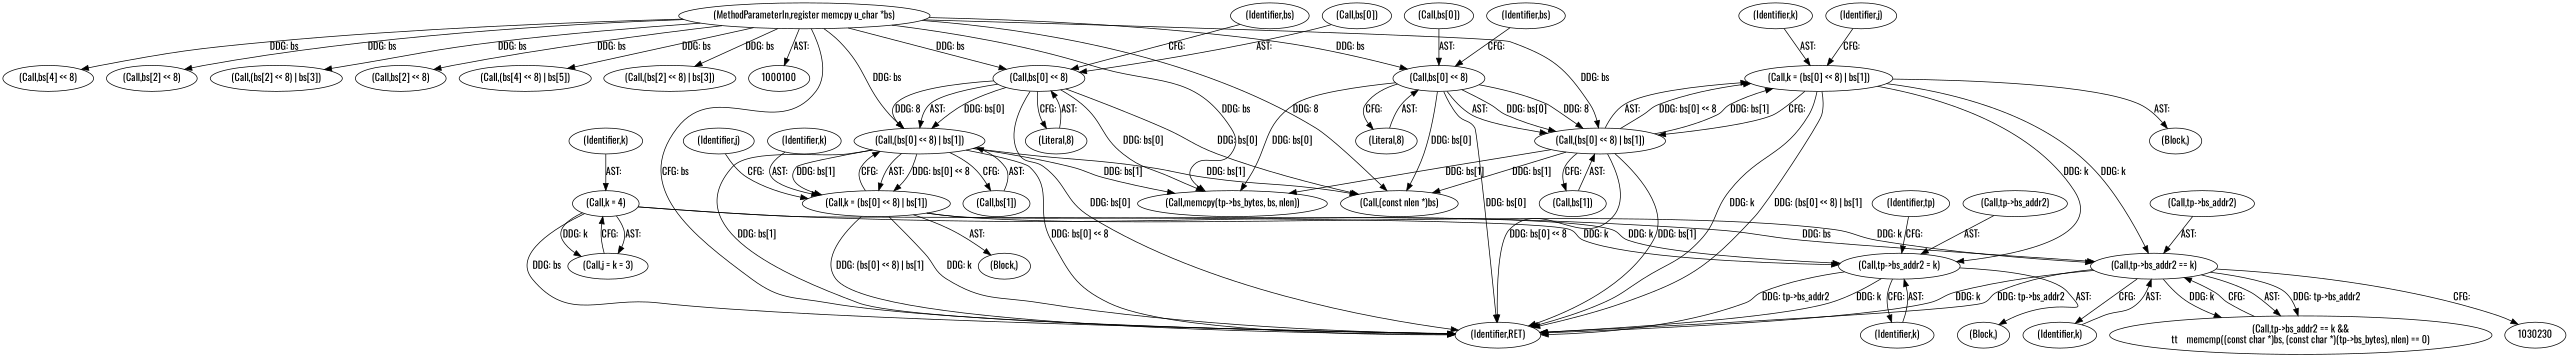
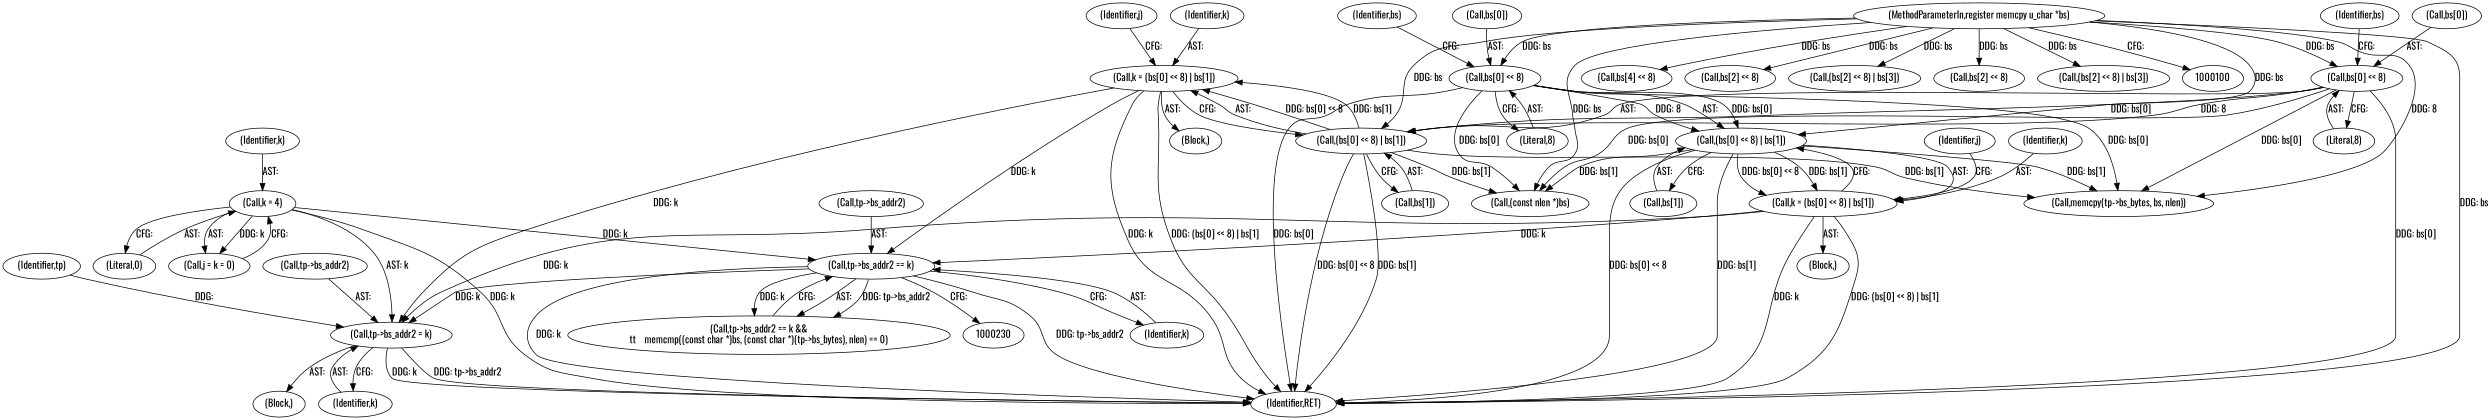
(803, 47) -> (2137, 47)
(525, 78) -> none
(1236, 110) -> (2424, 110)
(1306, 110) -> (1587, 110)
(676, 172) -> (2474, 204)
(1596, 235) -> (397, 266)
(1817, 235) -> (615, 235)
(1916, 235) -> (205, 297)
none -> (124, 266)
(547, 266) -> (502, 297)
(608, 266) -> (209, 266)
none -> (608, 278)
(2535, 335) -> (993, 335)
